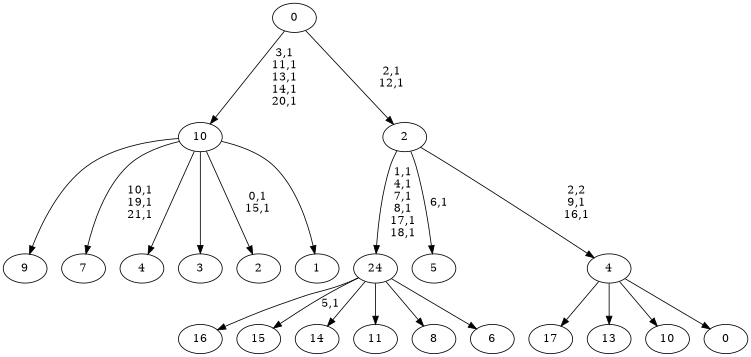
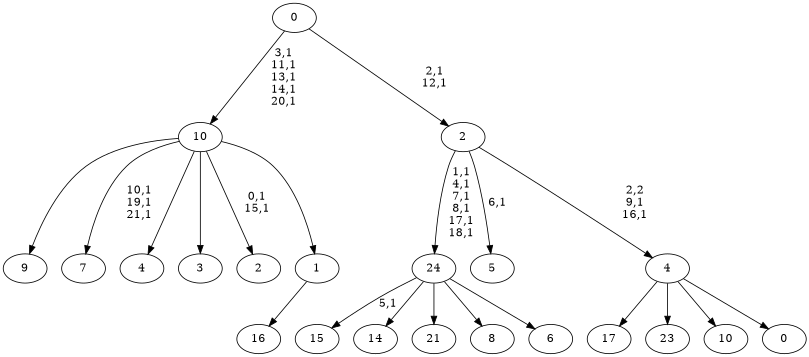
(291, 300) -> (291, 301)
(376, 339) -> (434, 339)
(609, 339) -> (668, 339)
